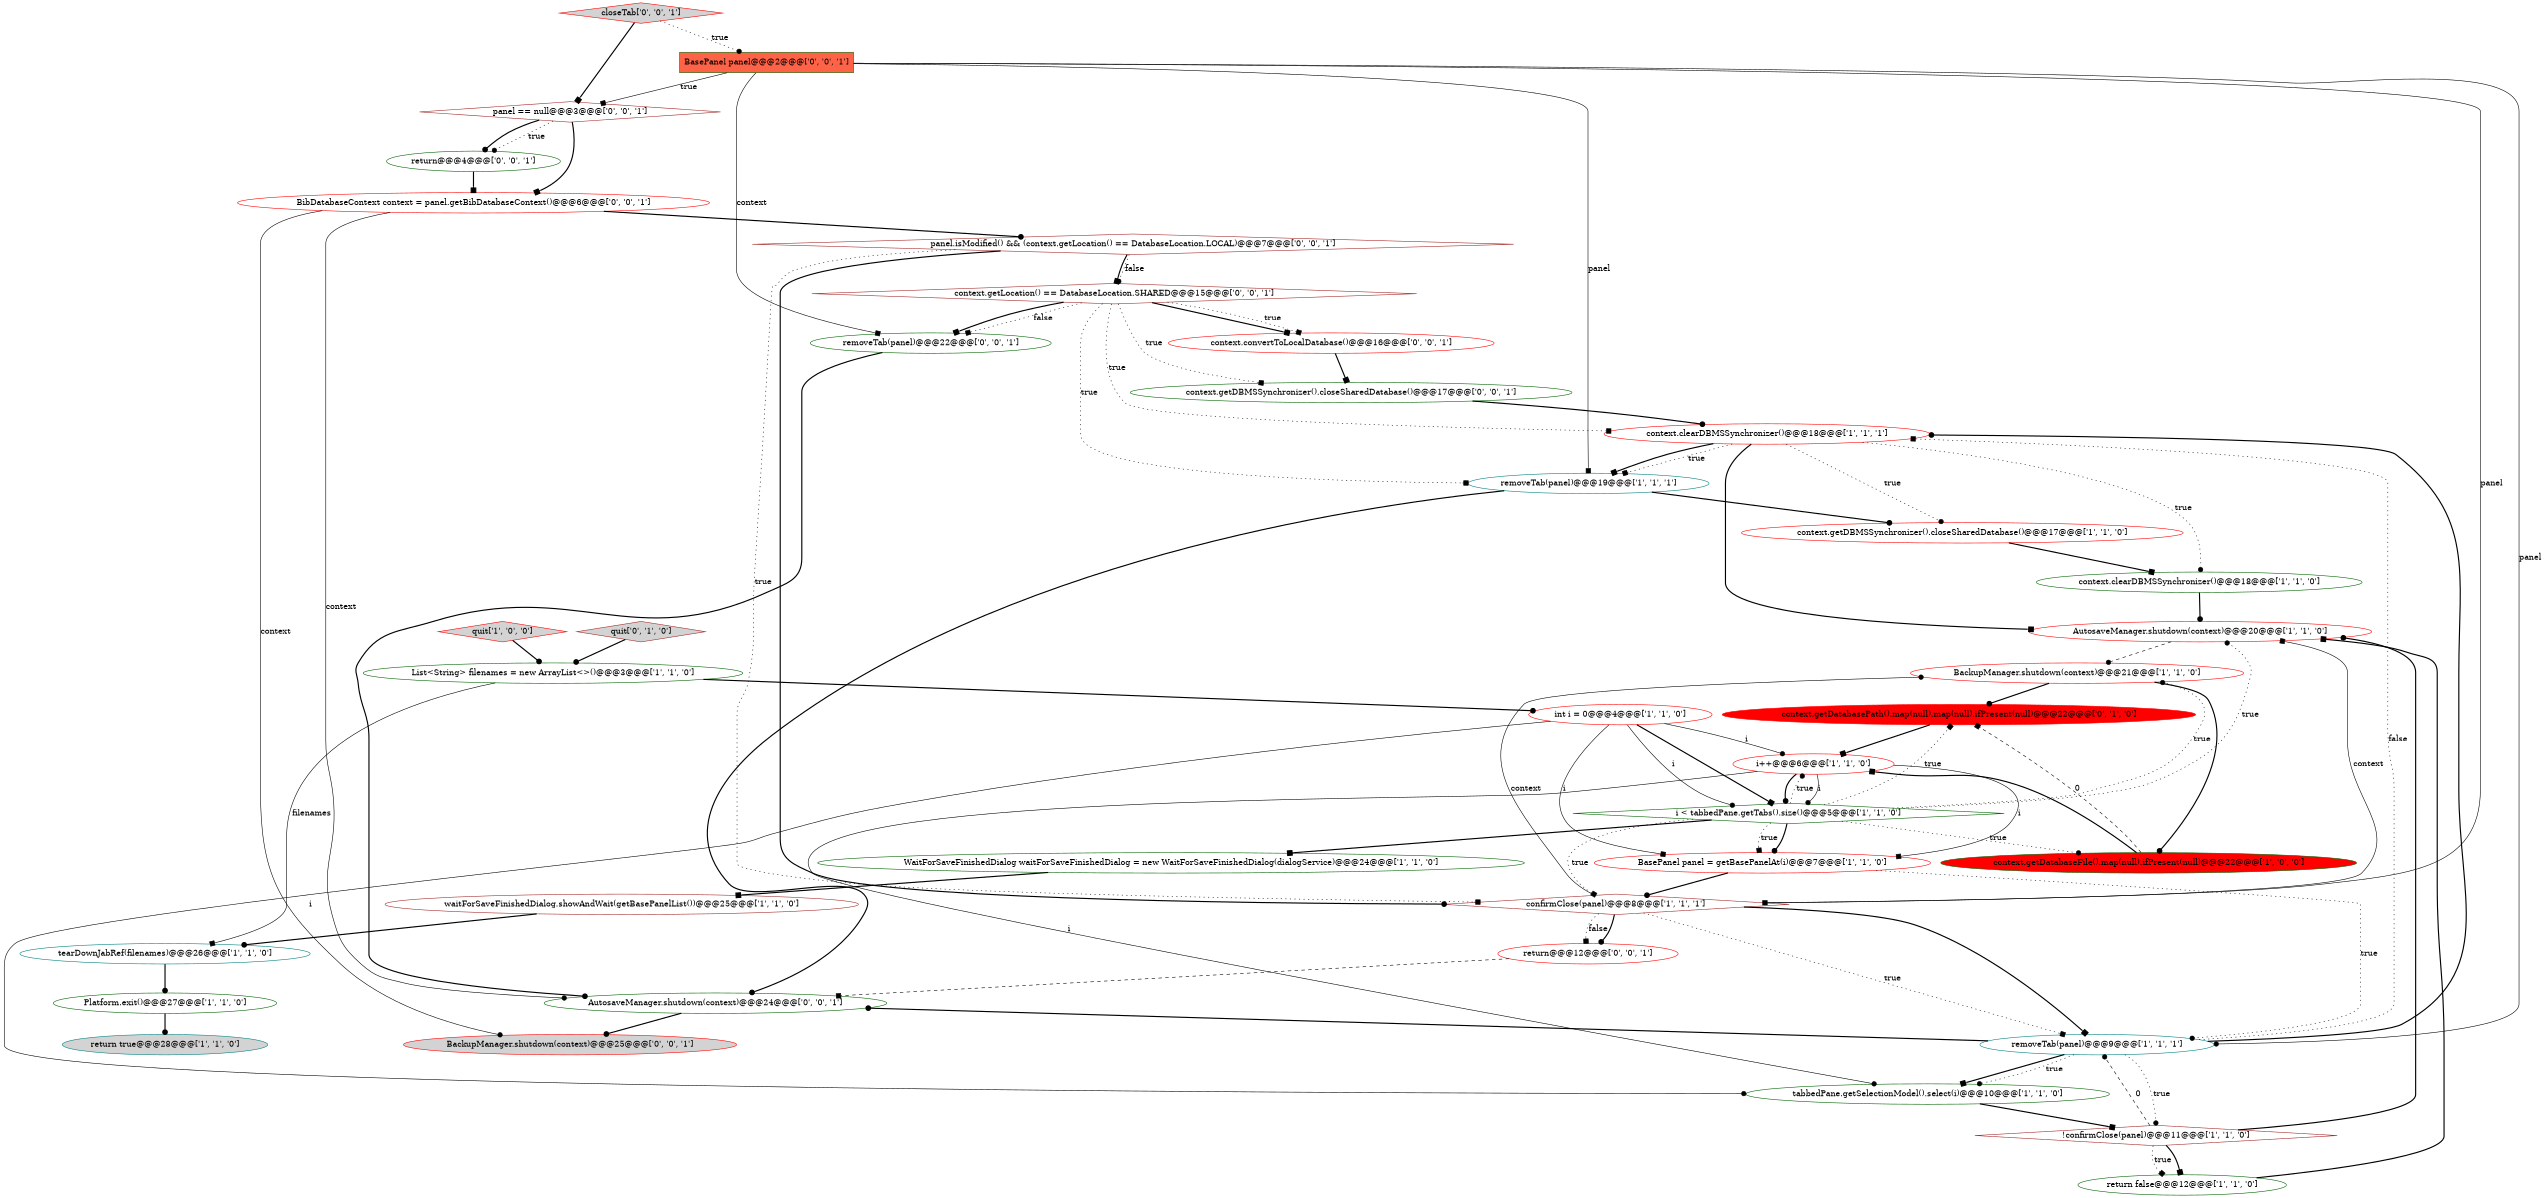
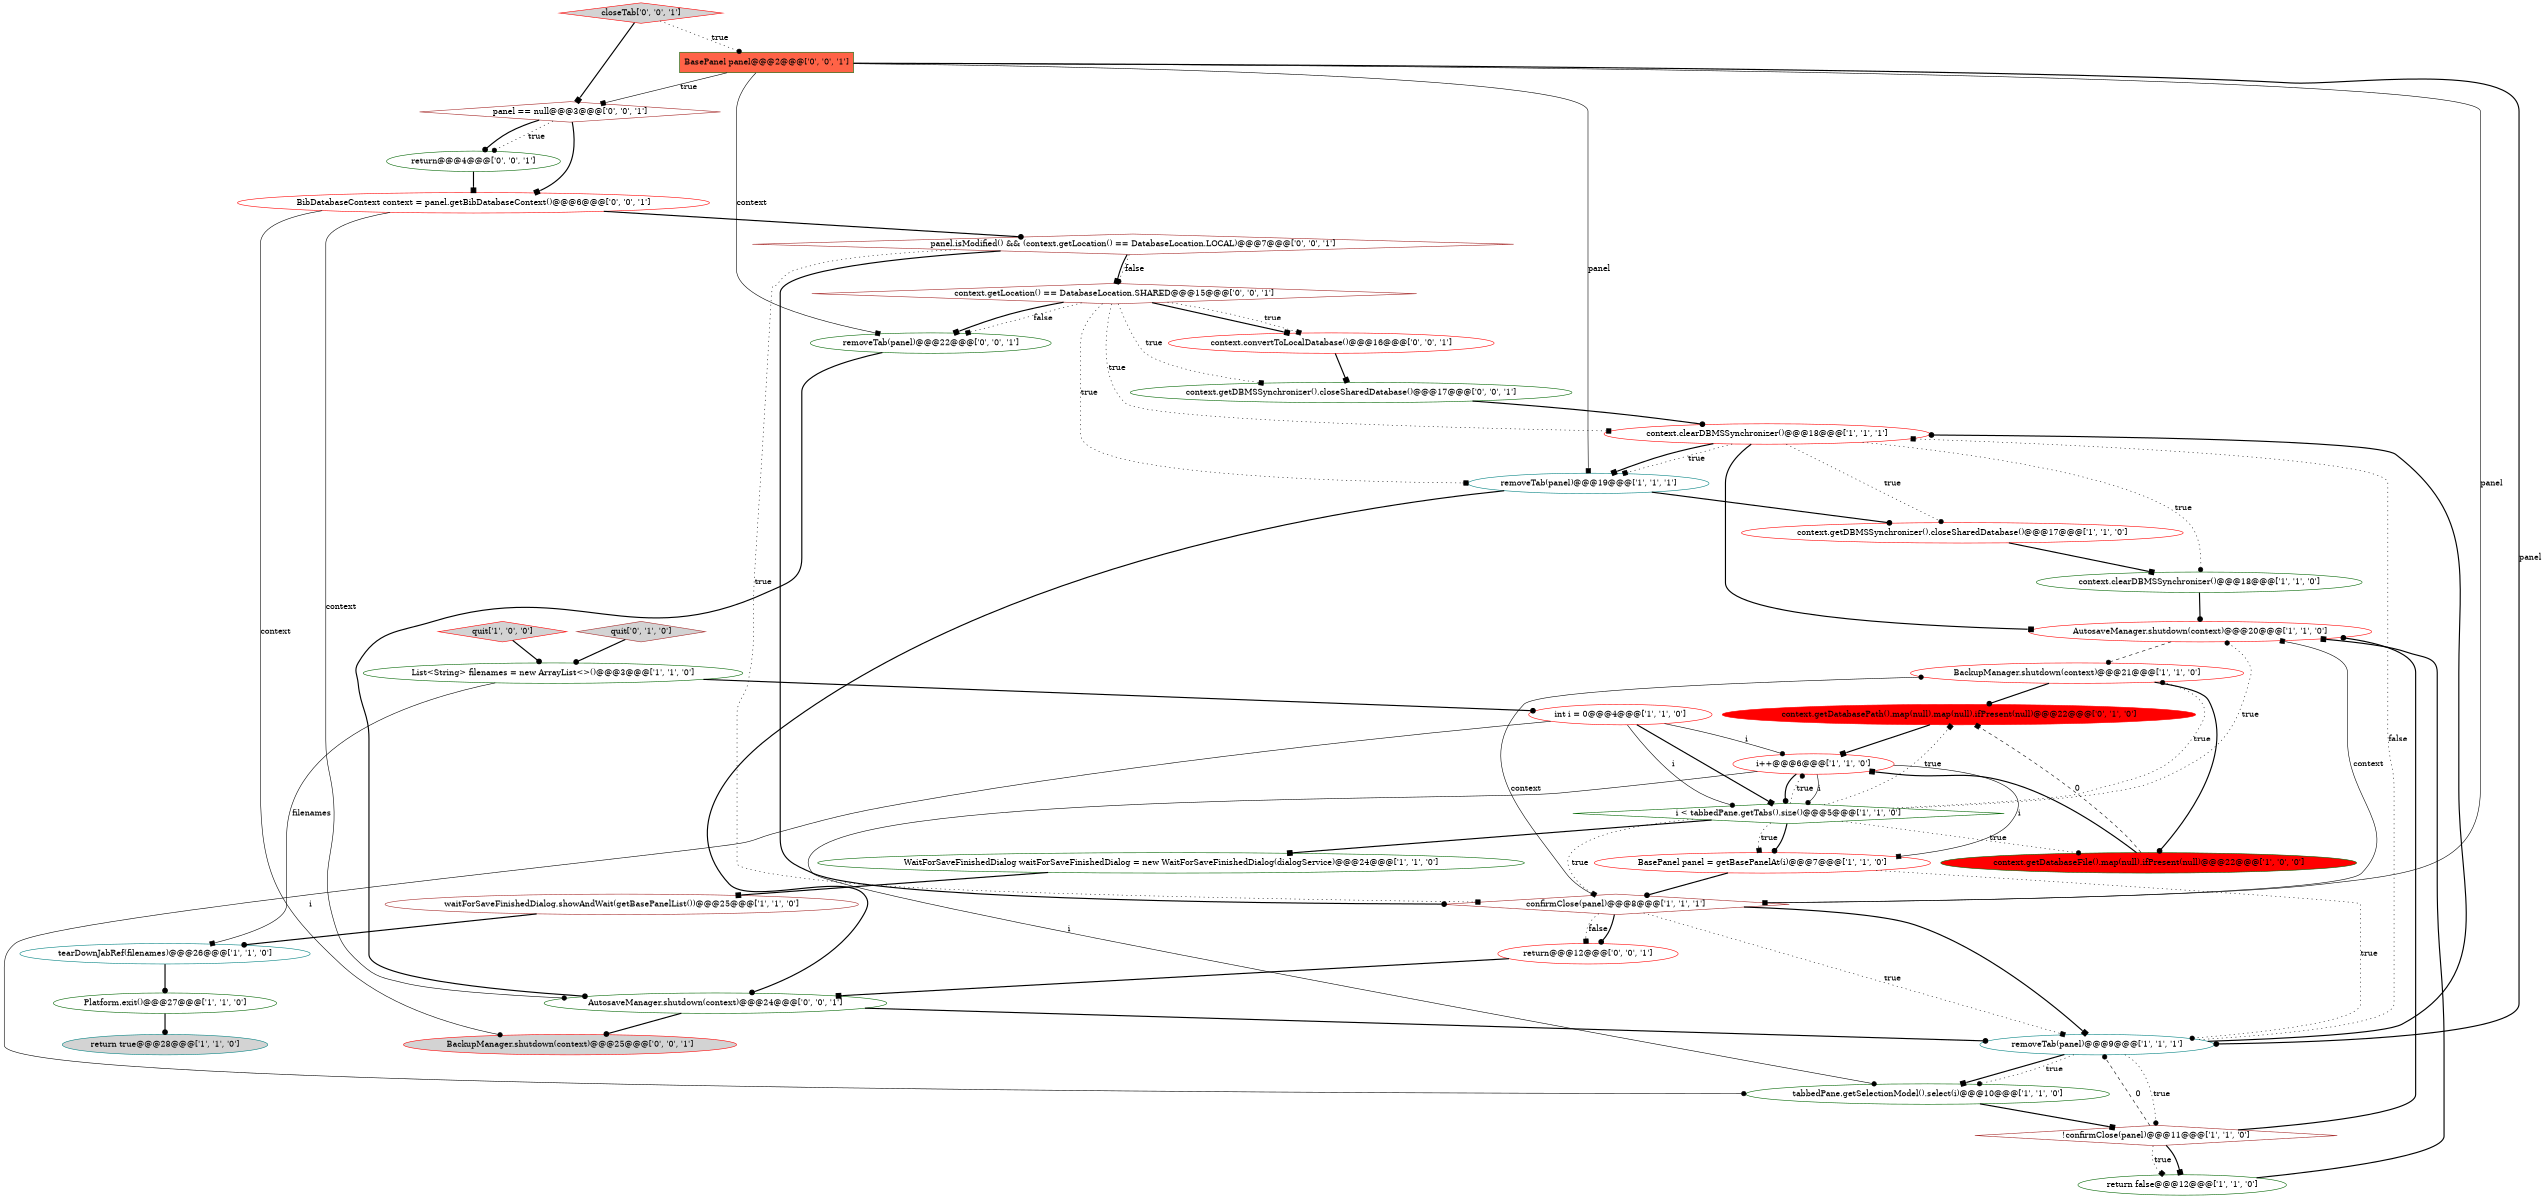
(2293, 83) -> (2293, 83)
(1563, 815) -> none
(1176, 977) -> (1176, 977)
(1429, 1024) -> (1424, 1025)
